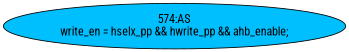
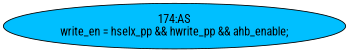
(175, 26) -> (175, 26)
